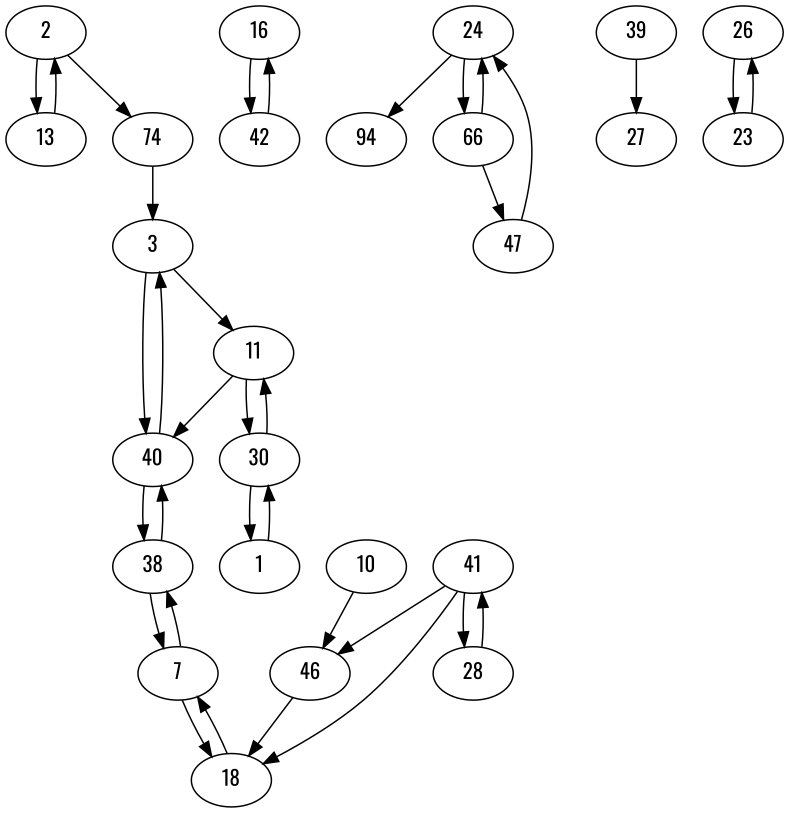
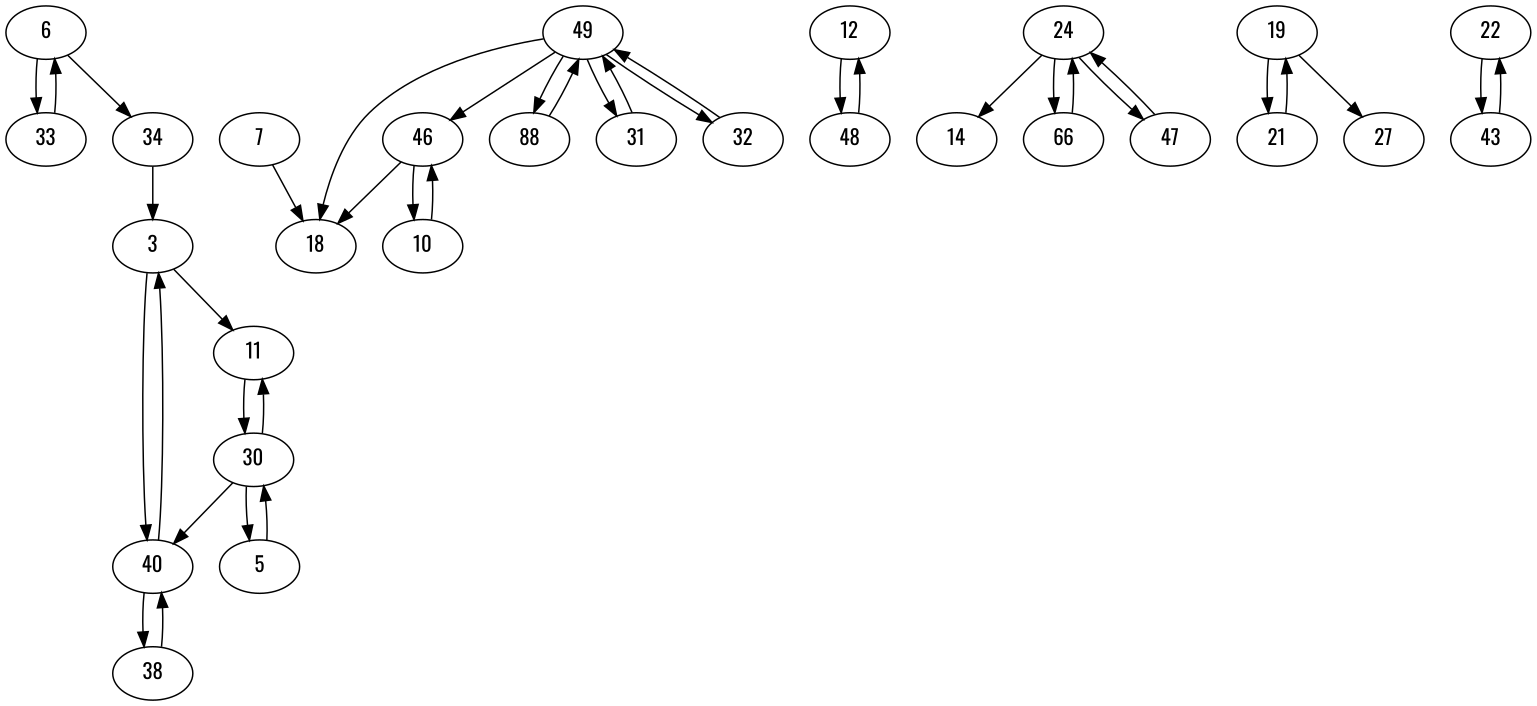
(46, 33) -> (46, 33)
(260, 33) -> (850, 33)
(636, 33) -> (1277, 33)
(743, 33) -> (1491, 33)
(46, 139) -> (46, 139)
(153, 139) -> (153, 139)
(260, 139) -> (850, 139)
(366, 139) -> (957, 139)
none -> (636, 139)
(743, 139) -> (1491, 139)
none -> (743, 139)
none -> (1277, 139)
none -> (413, 185)
(490, 186) -> (1105, 84)
(208, 401) -> (208, 508)
(260, 567) -> (260, 567)
(473, 567) -> (583, 33)
(154, 614) -> none
(177, 626) -> none
(473, 673) -> (530, 139)
(217, 731) -> none
